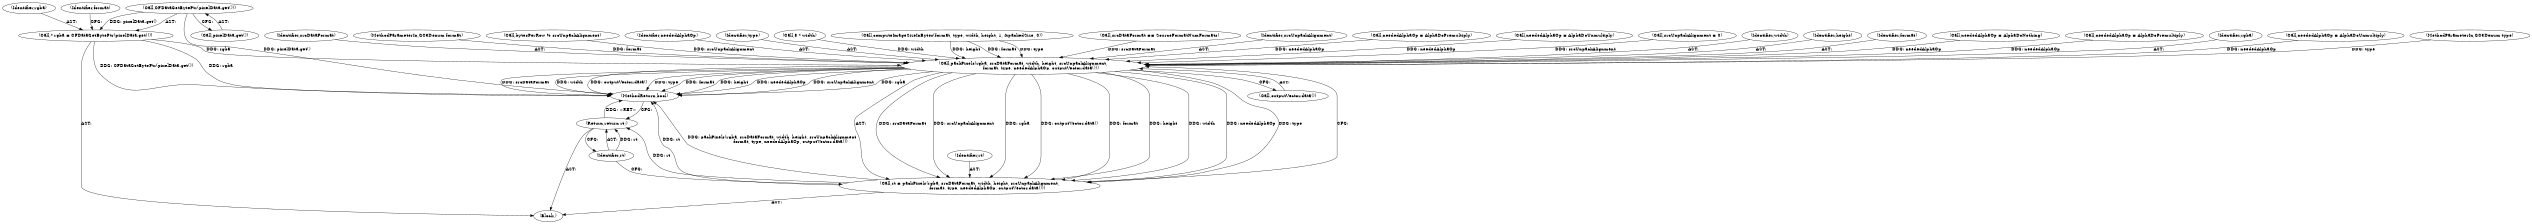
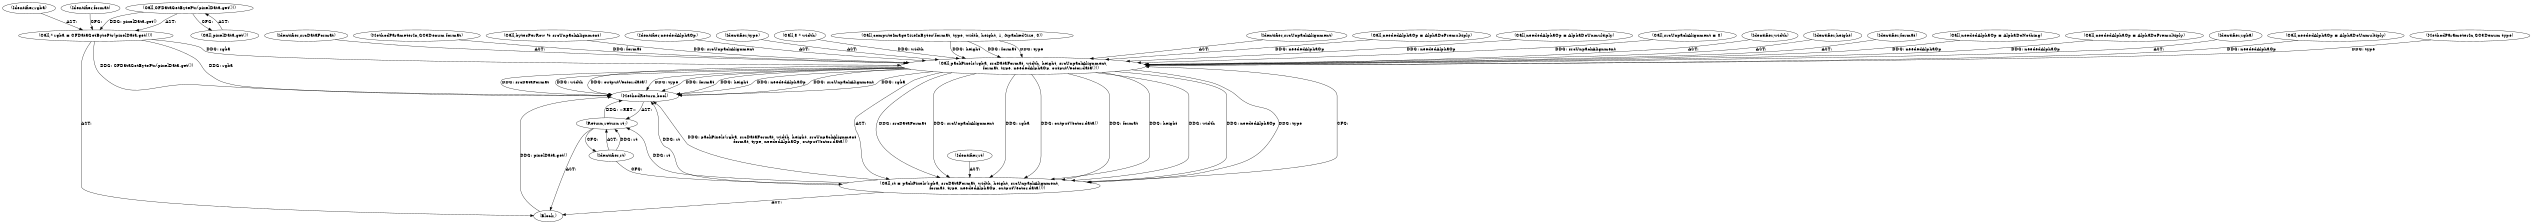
(1160, 36) -> none
(384, 70) -> (520, 123)
(1288, 96) -> none
(647, 110) -> (647, 110)
